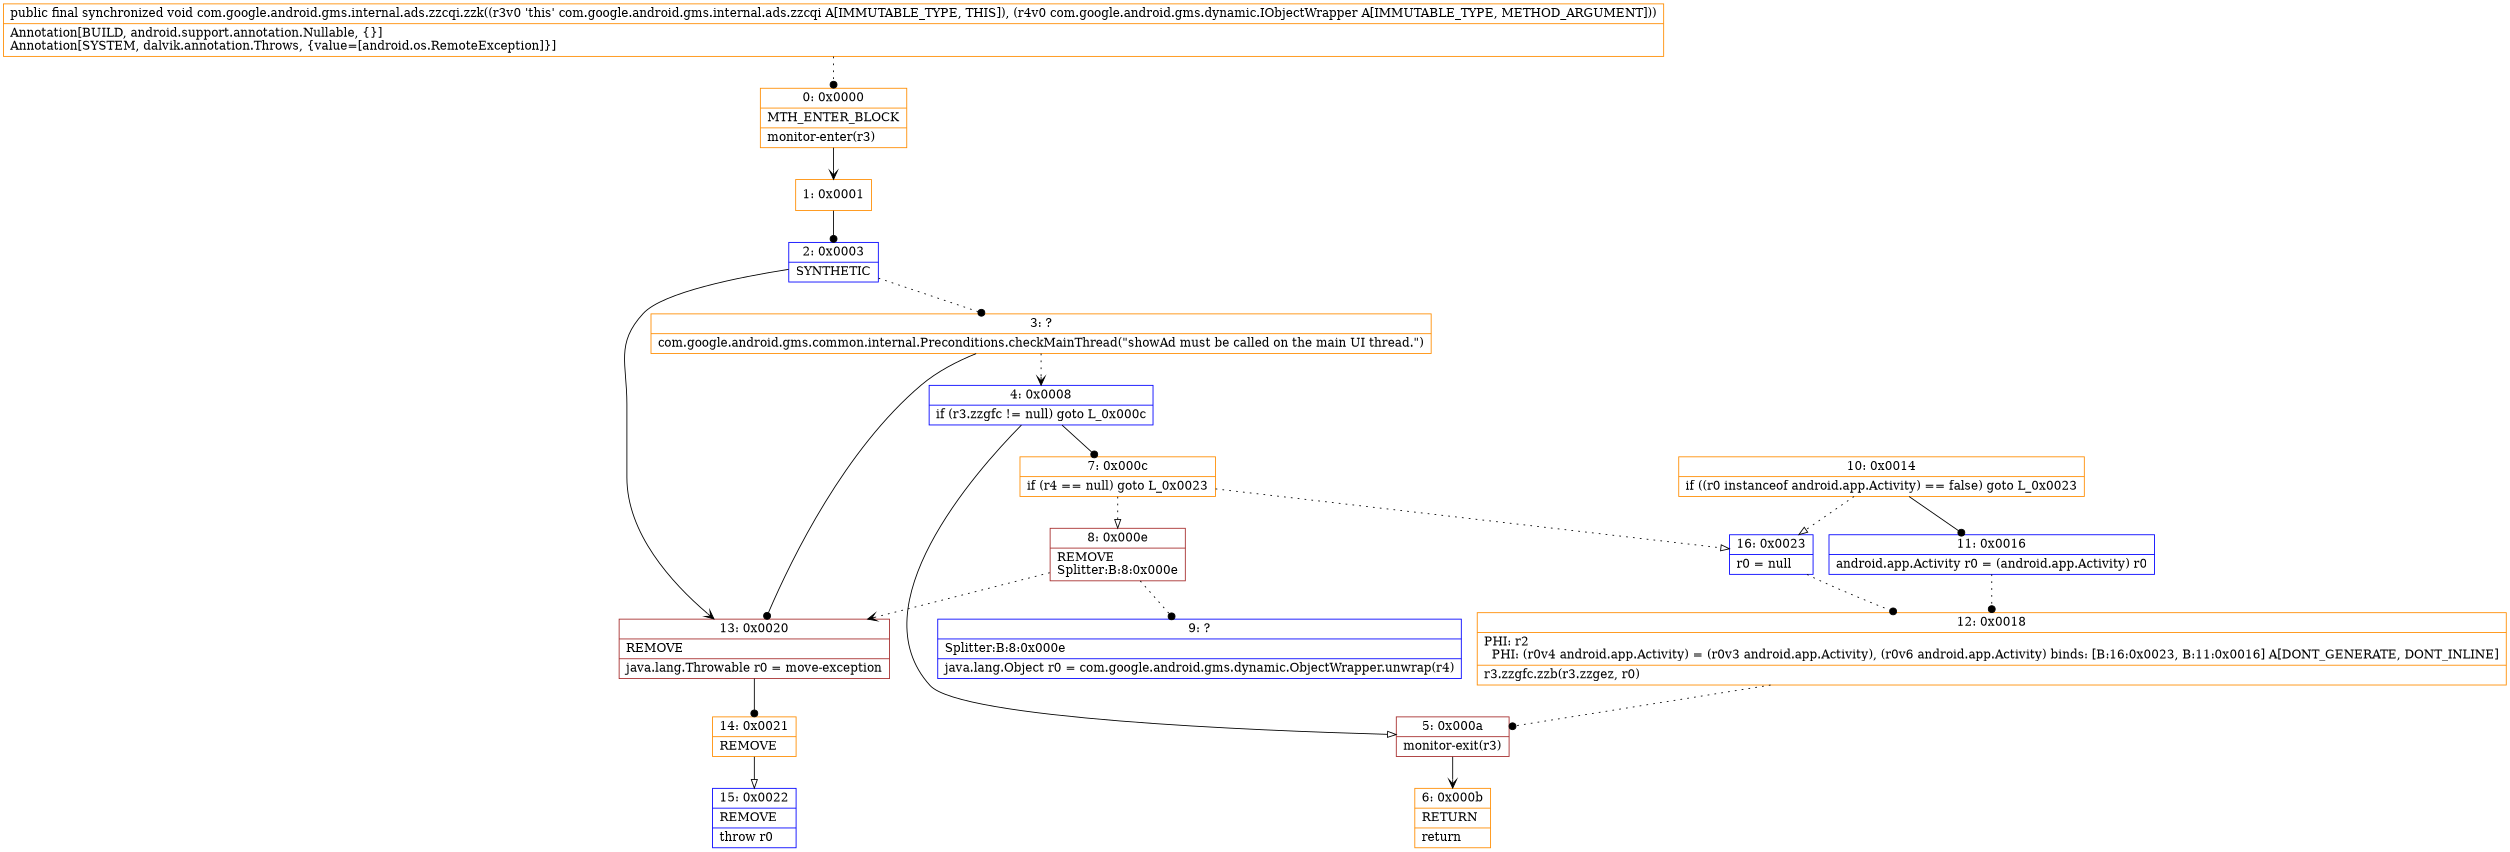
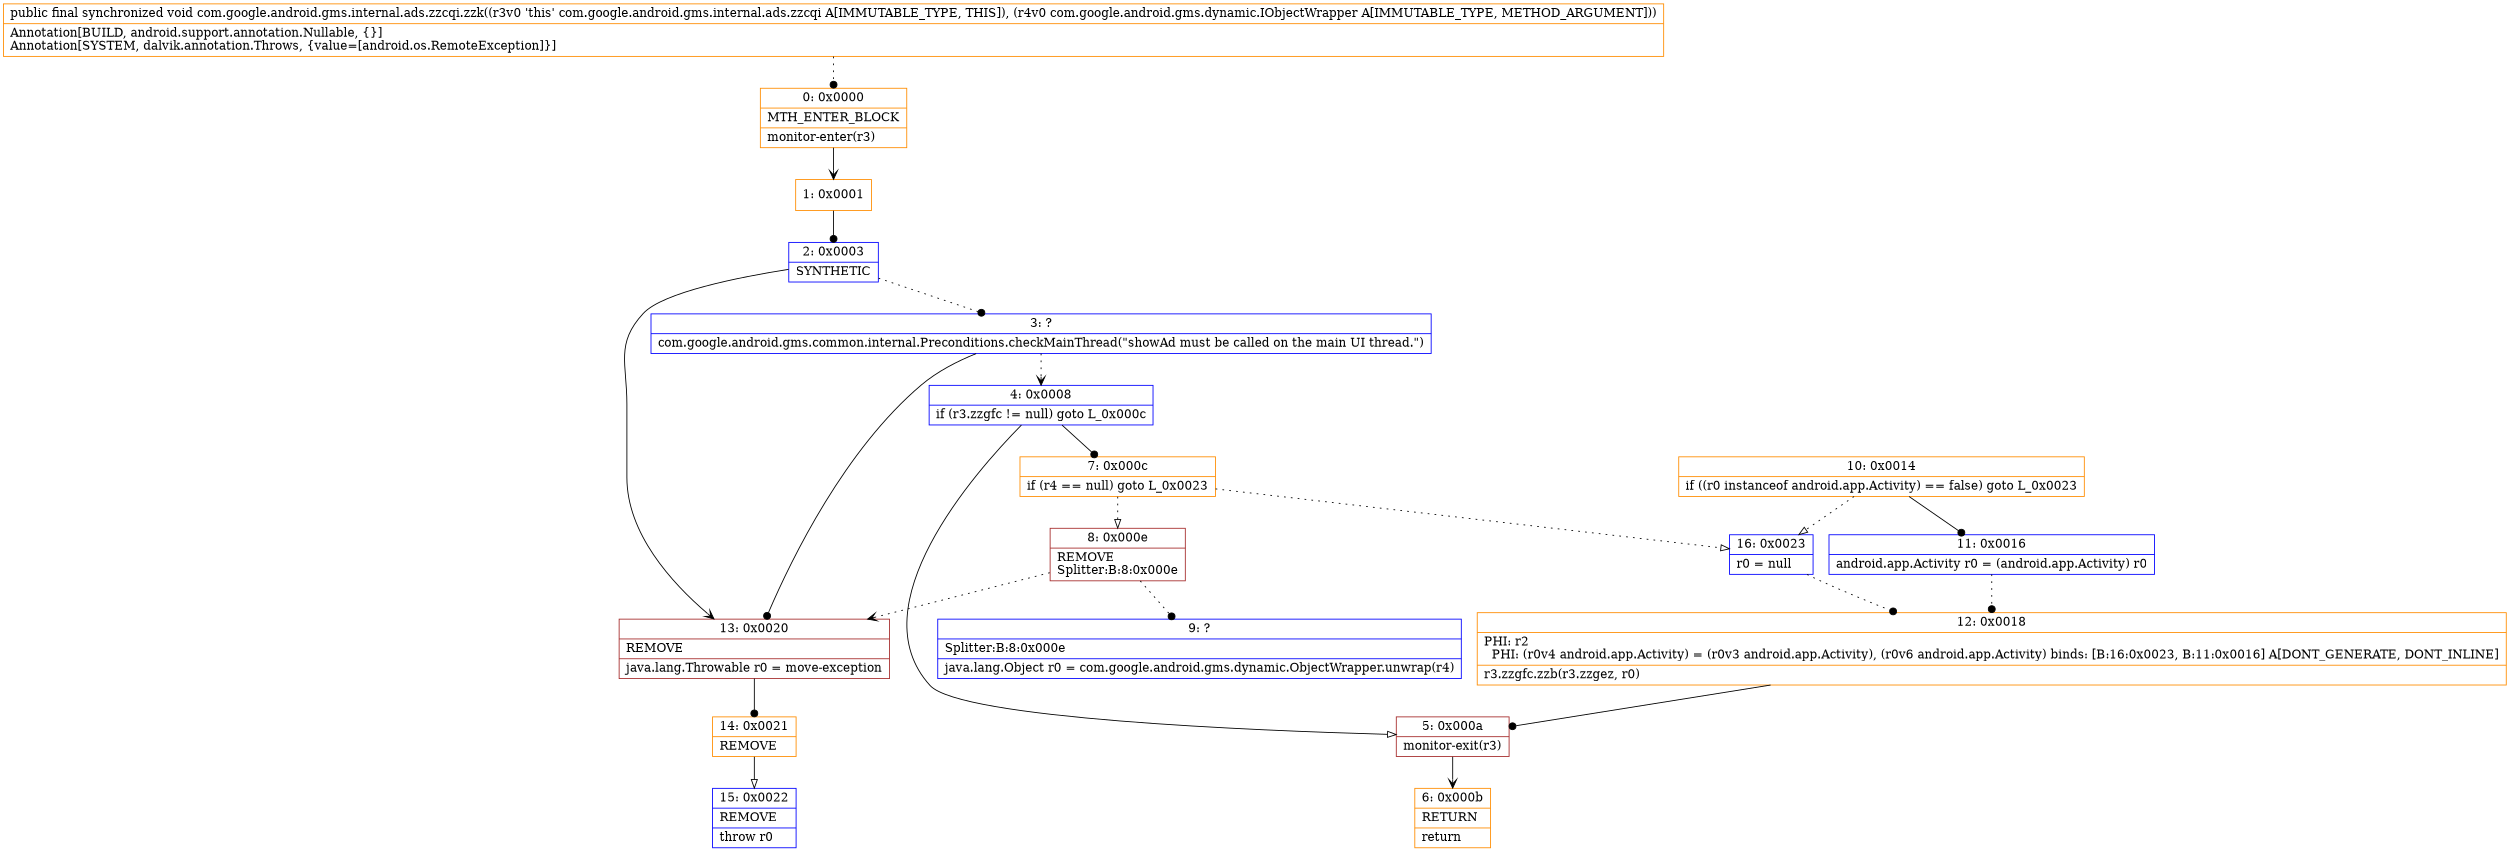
(1041, 334) -> (1041, 334)
(1643, 705) -> (1643, 705)
